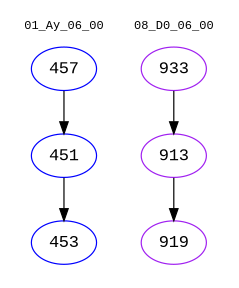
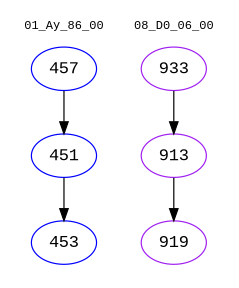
(65, 26) -> (65, 26)
